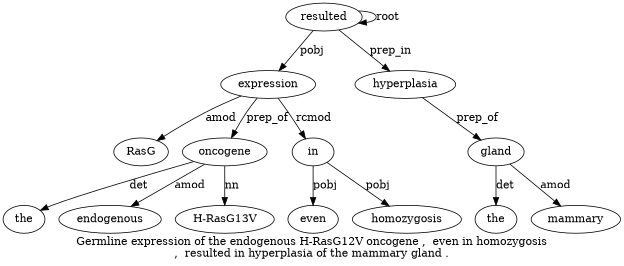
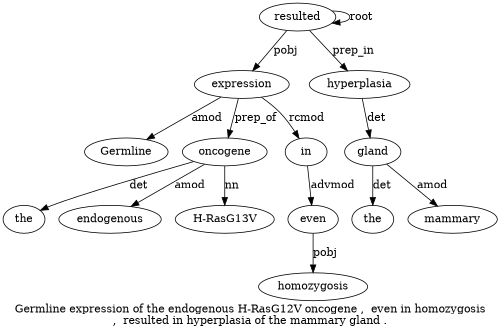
(477, 118) -> (377, 118)
(141, 152) -> (126, 152)
(355, 182) -> (313, 249)
(325, 186) -> (333, 186)
